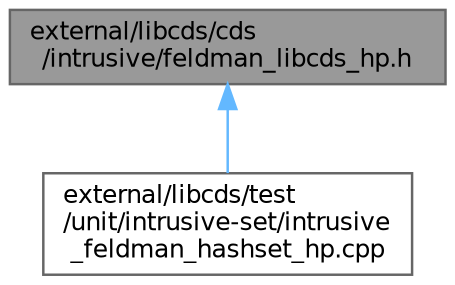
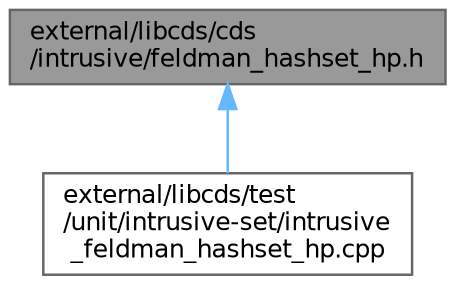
(228, 47) -> (228, 47)
